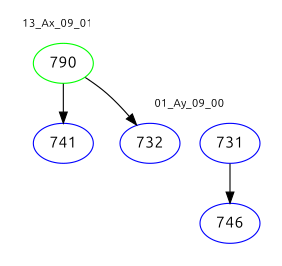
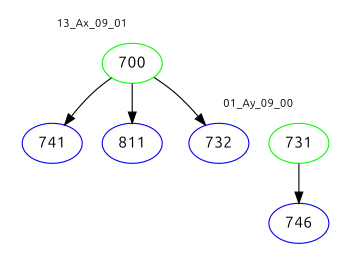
(63, 63) -> (132, 63)
none -> (132, 143)
(230, 143) -> (299, 143)
